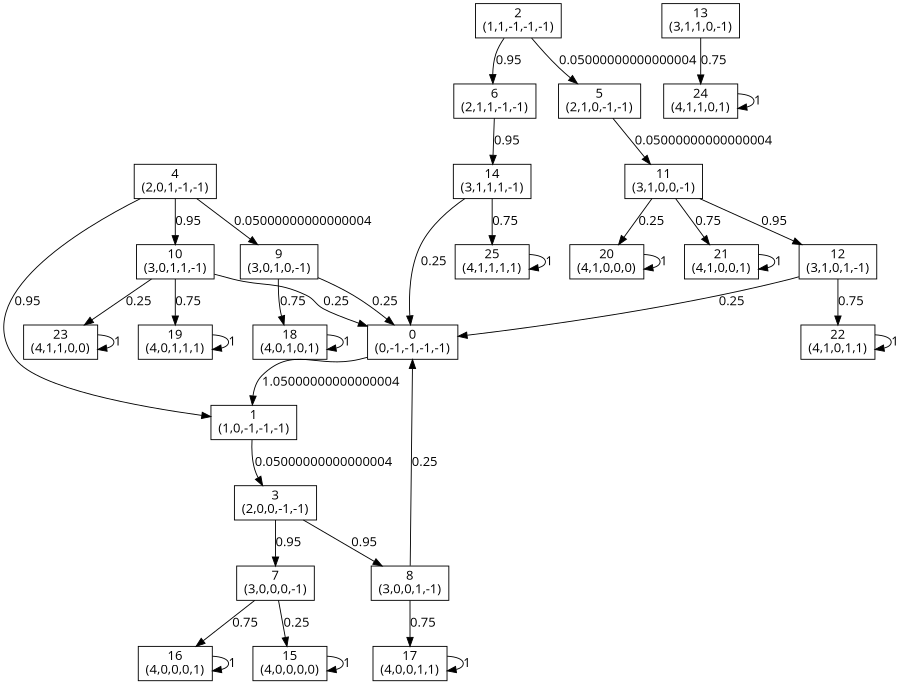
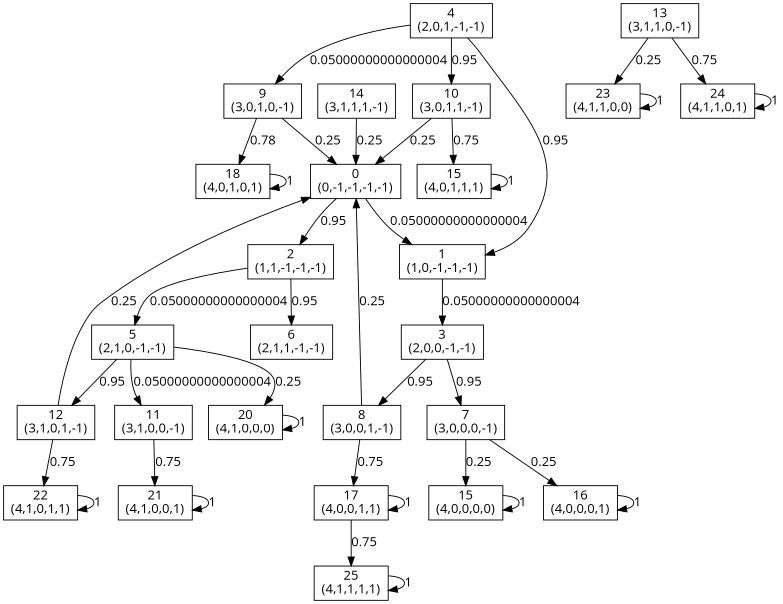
(494, 137) -> none
none -> (319, 217)
(492, 217) -> (351, 538)
(638, 218) -> (236, 359)
(747, 220) -> (98, 379)
(122, 299) -> (634, 57)
(293, 302) -> (263, 141)
(175, 342) -> (454, 181)
(331, 382) -> (459, 222)
(245, 623) -> (544, 463)
